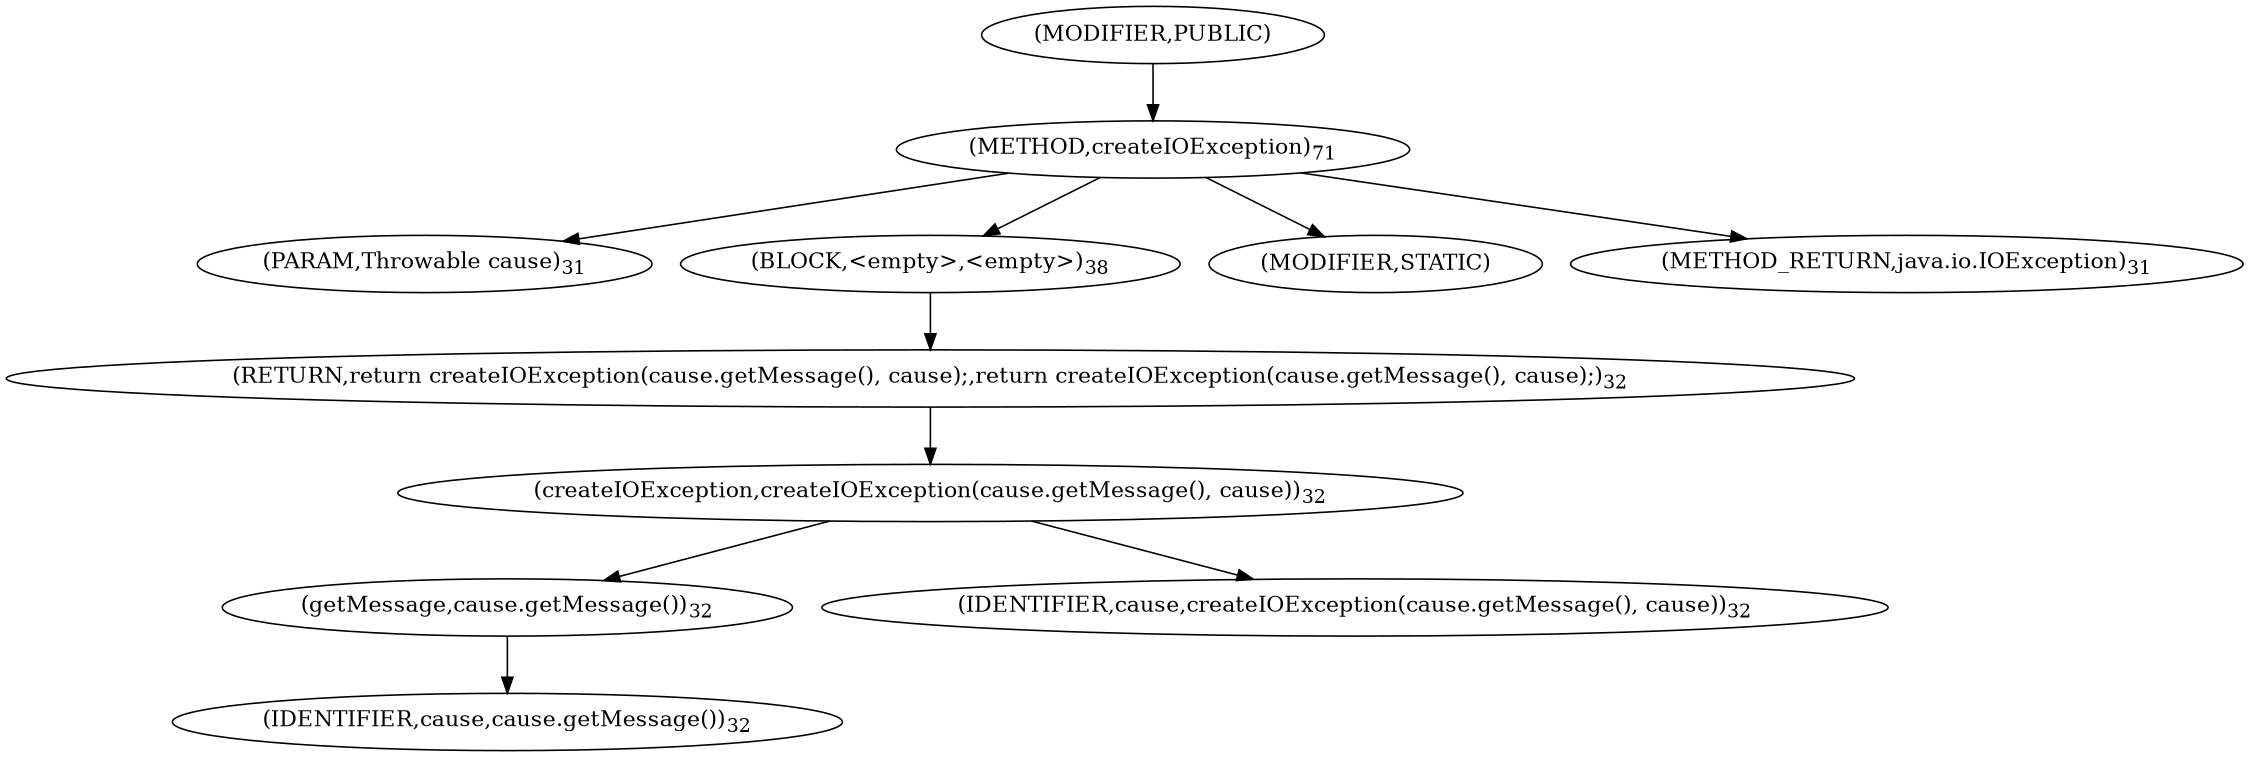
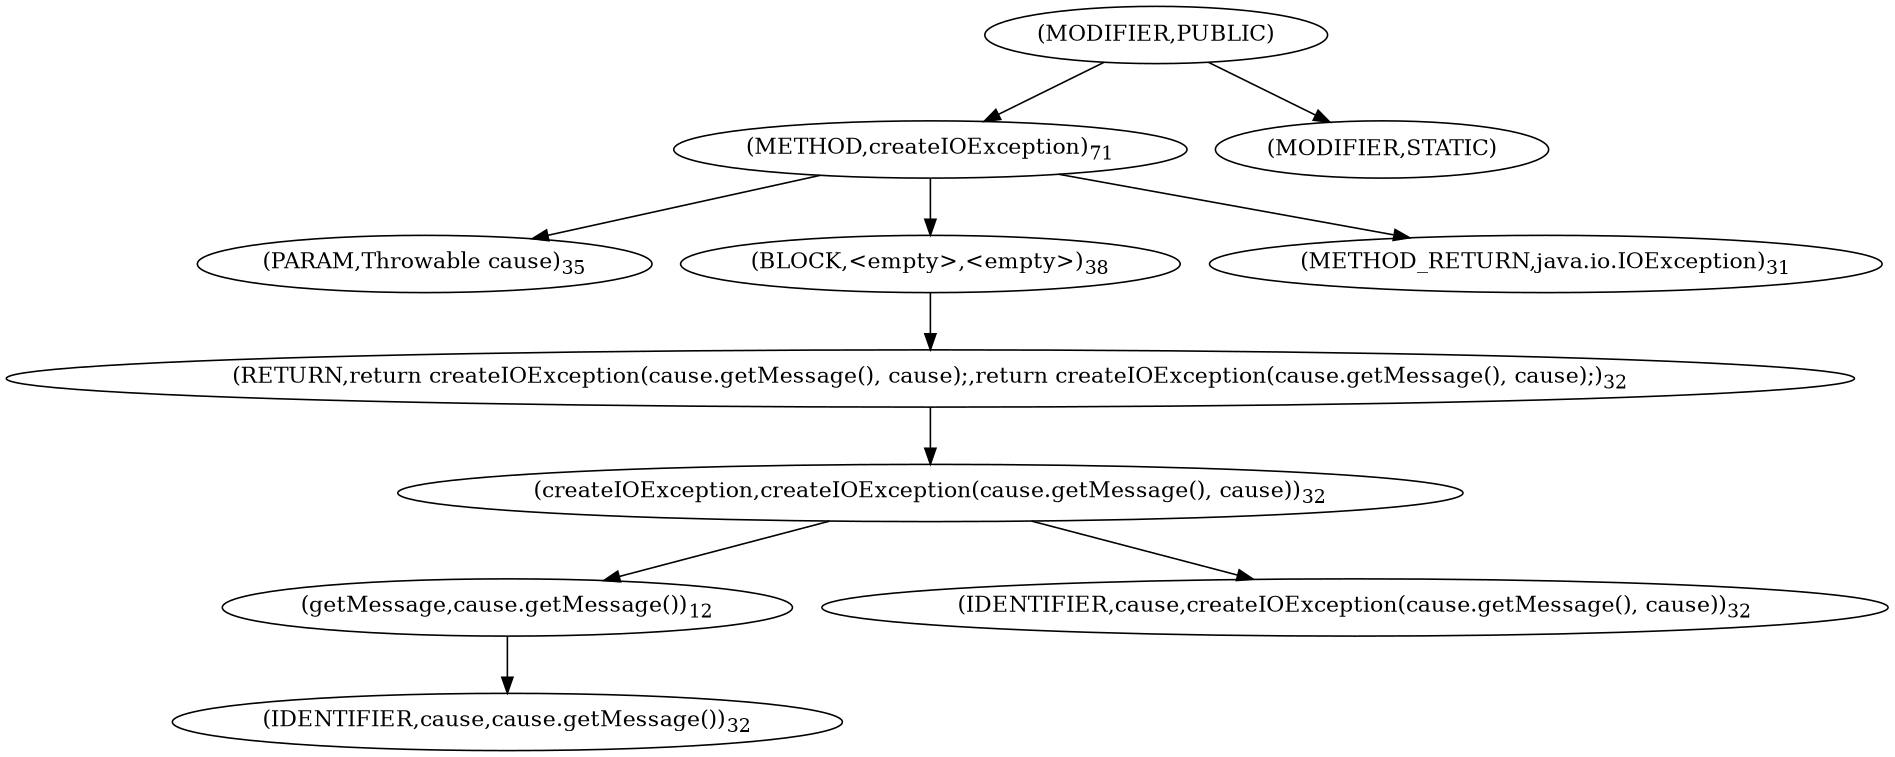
(1258, 204) -> (1262, 89)
(574, 262) -> (574, 262)
(701, 605) -> (701, 605)
